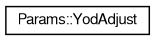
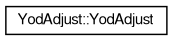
(78, 20) -> (86, 20)
